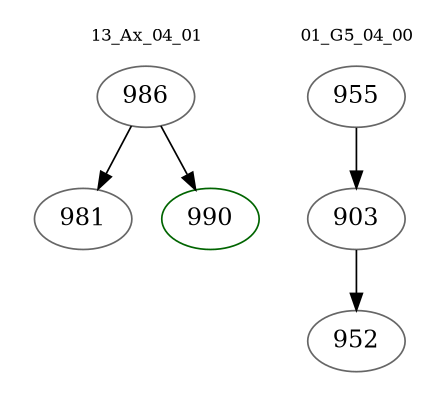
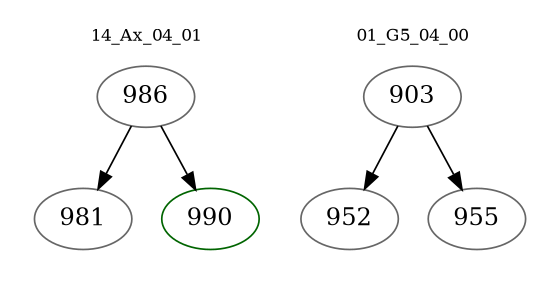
(147, 36) -> (147, 36)
(356, 150) -> (441, 150)
